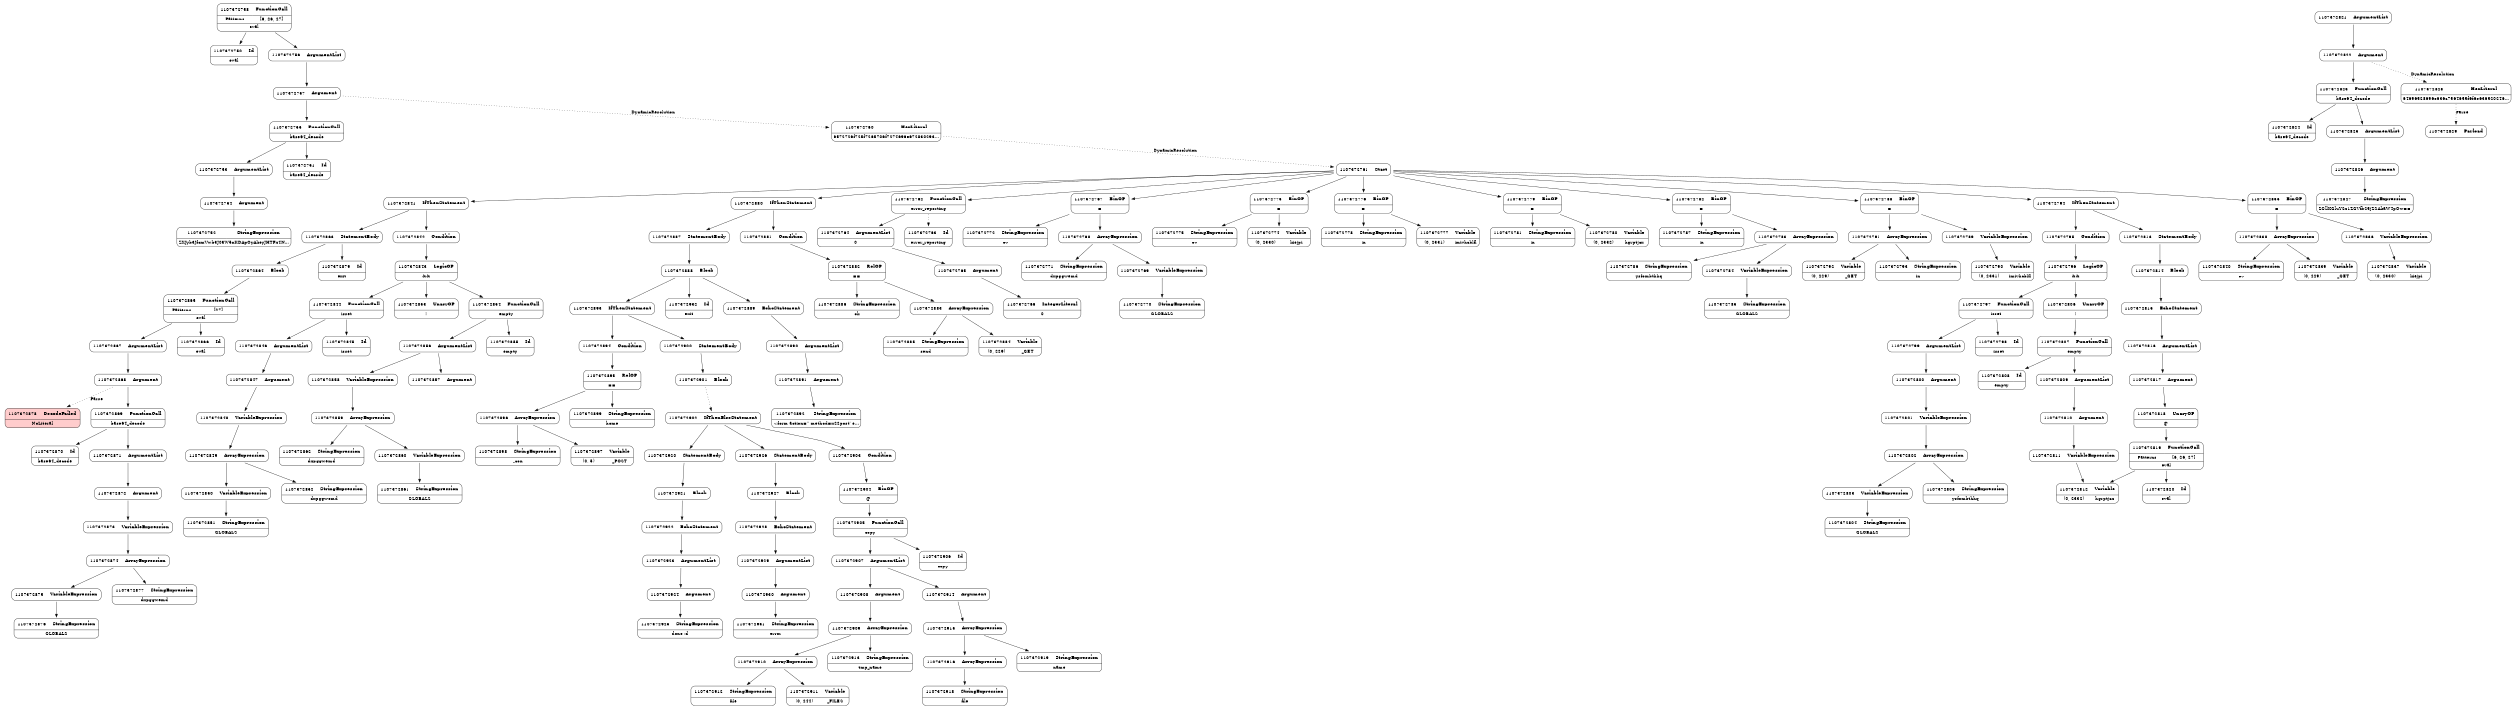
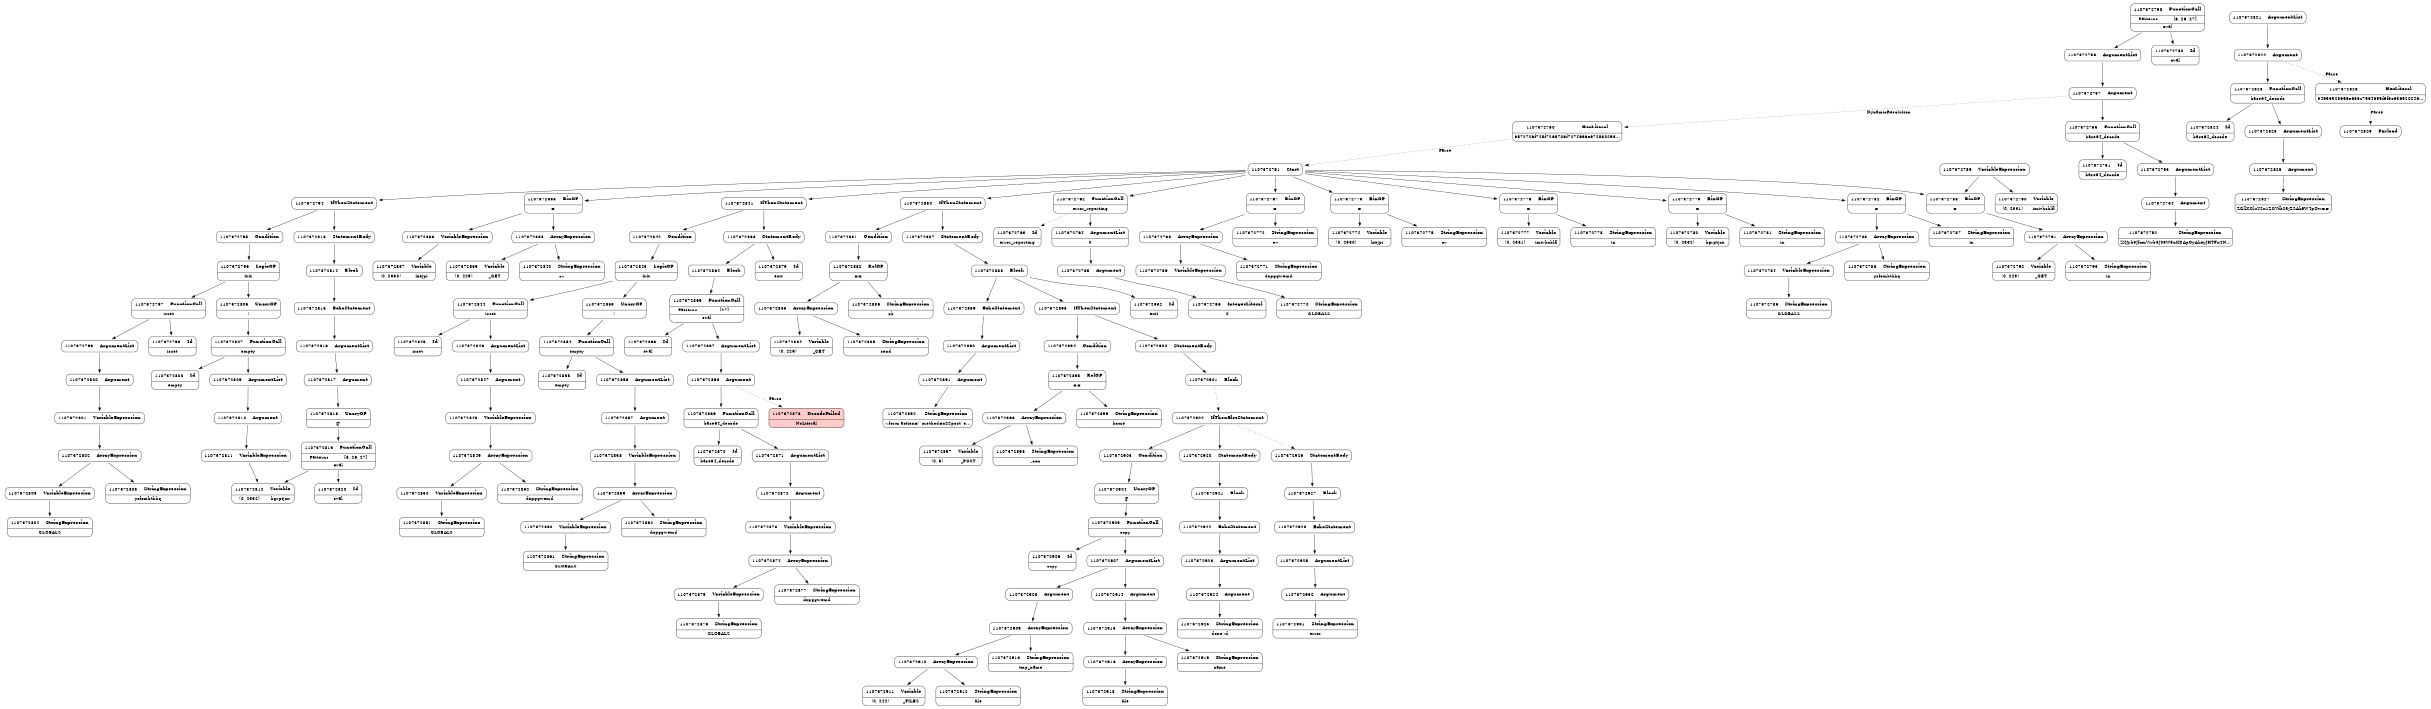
(2433, 74) -> (2332, 74)
(1176, 151) -> (1445, 151)
(1943, 222) -> (1973, 183)
(465, 289) -> (597, 326)
(397, 362) -> (635, 435)
(743, 436) -> (1264, 436)
(886, 489) -> (1144, 489)
